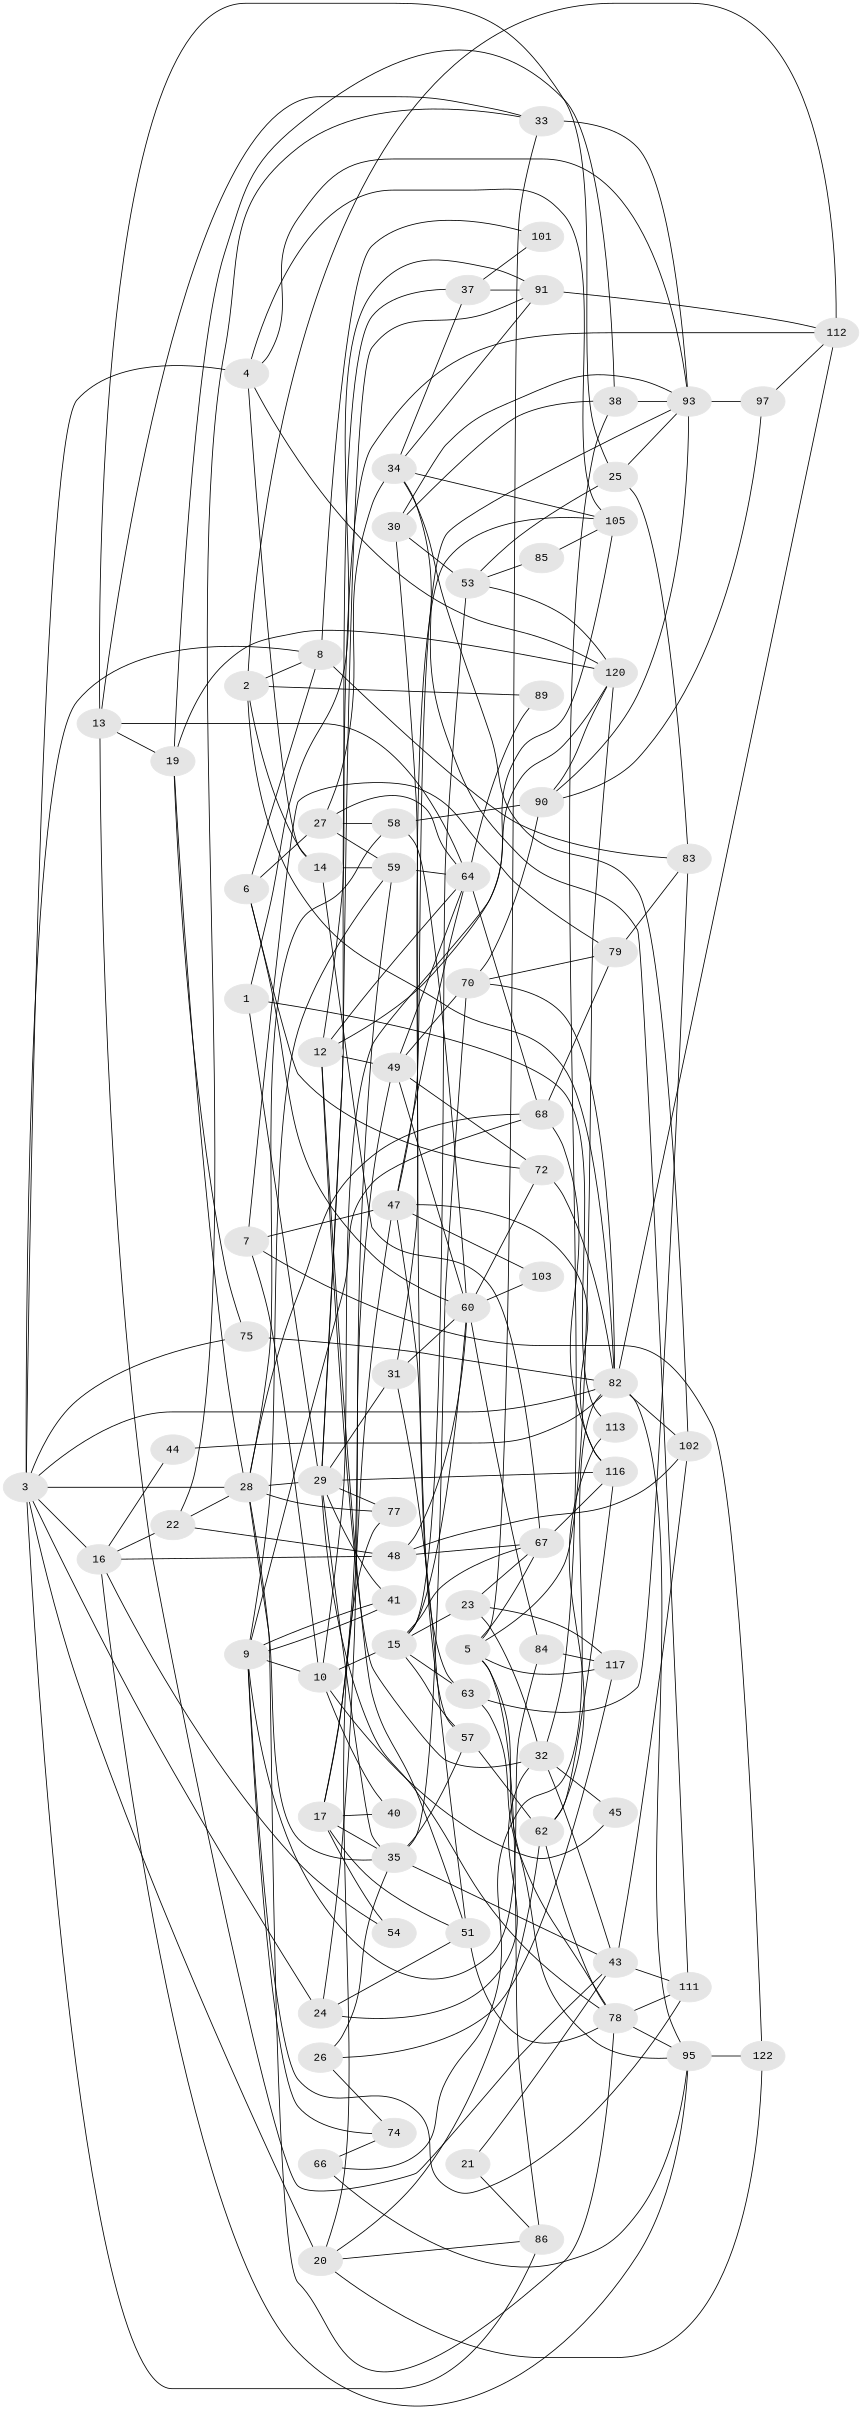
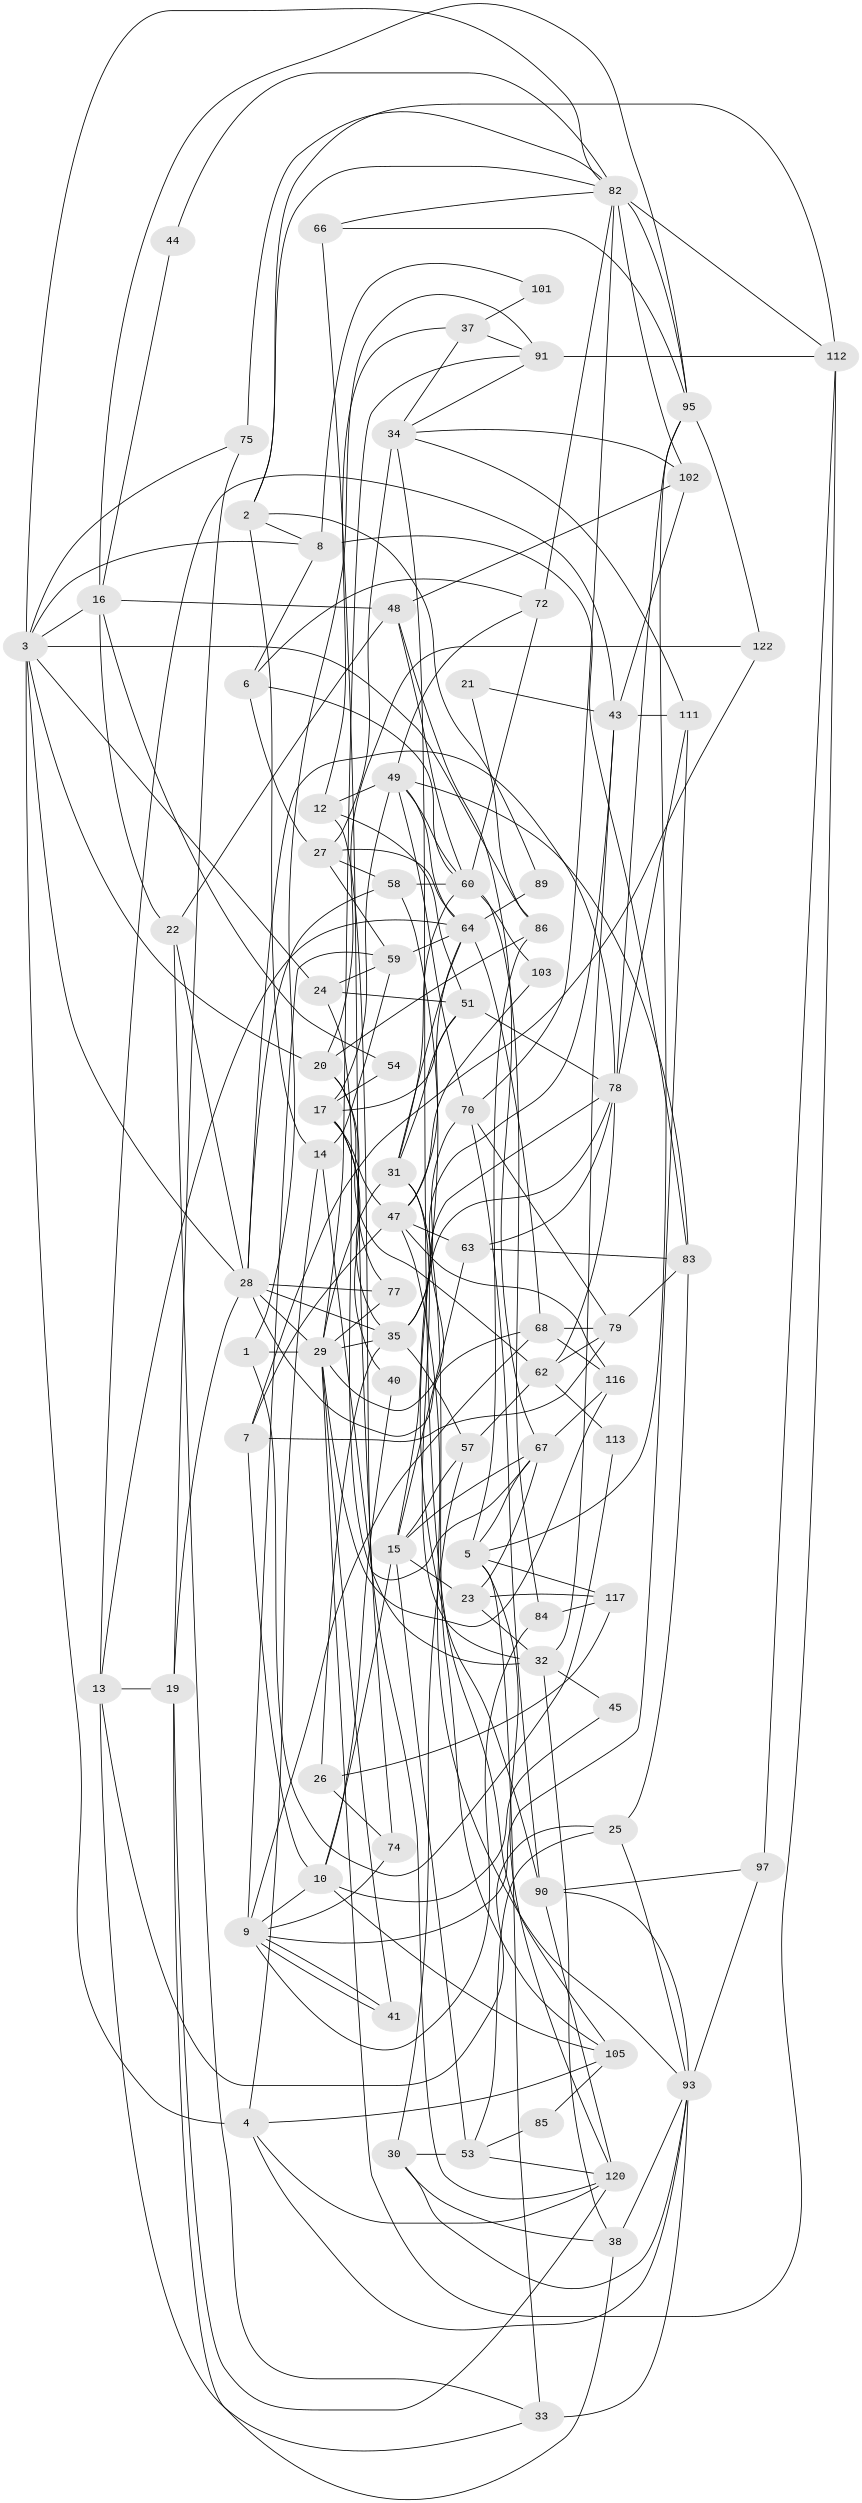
(392, 963) -> (427, 1049)
none -> (632, 976)
(347, 1466) -> (424, 1537)
(447, 1489) -> (450, 1221)
(591, 1655) -> (581, 1349)
